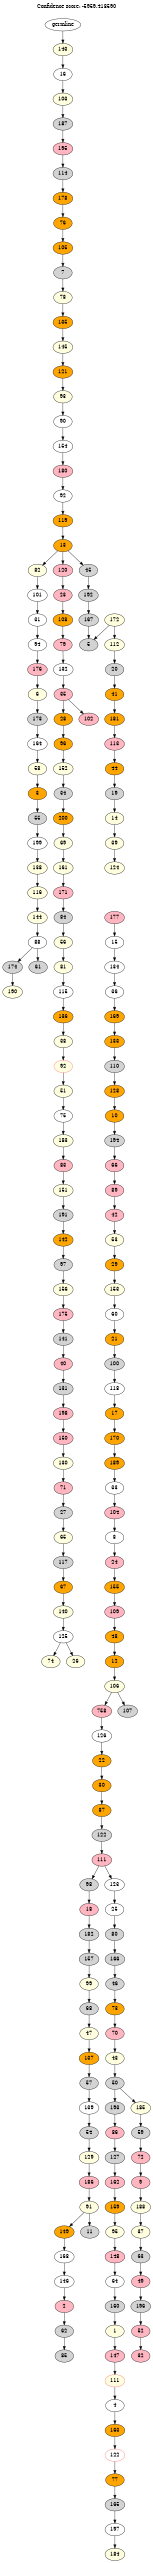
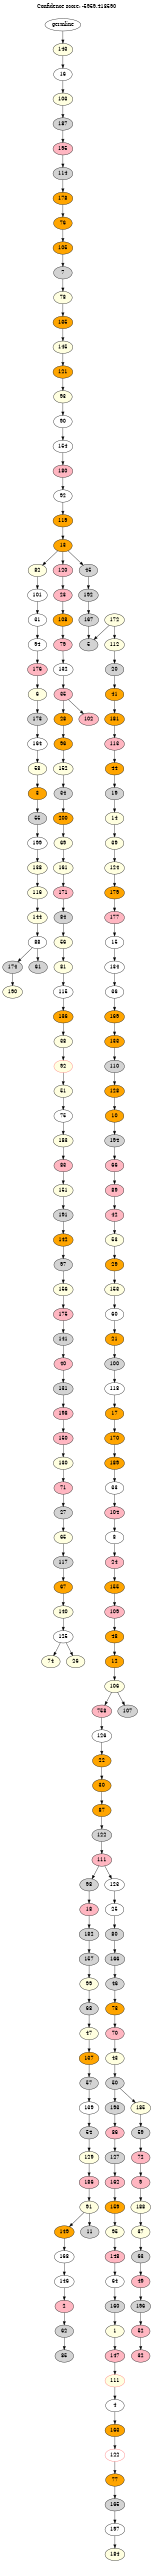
none -> (115, 893)
